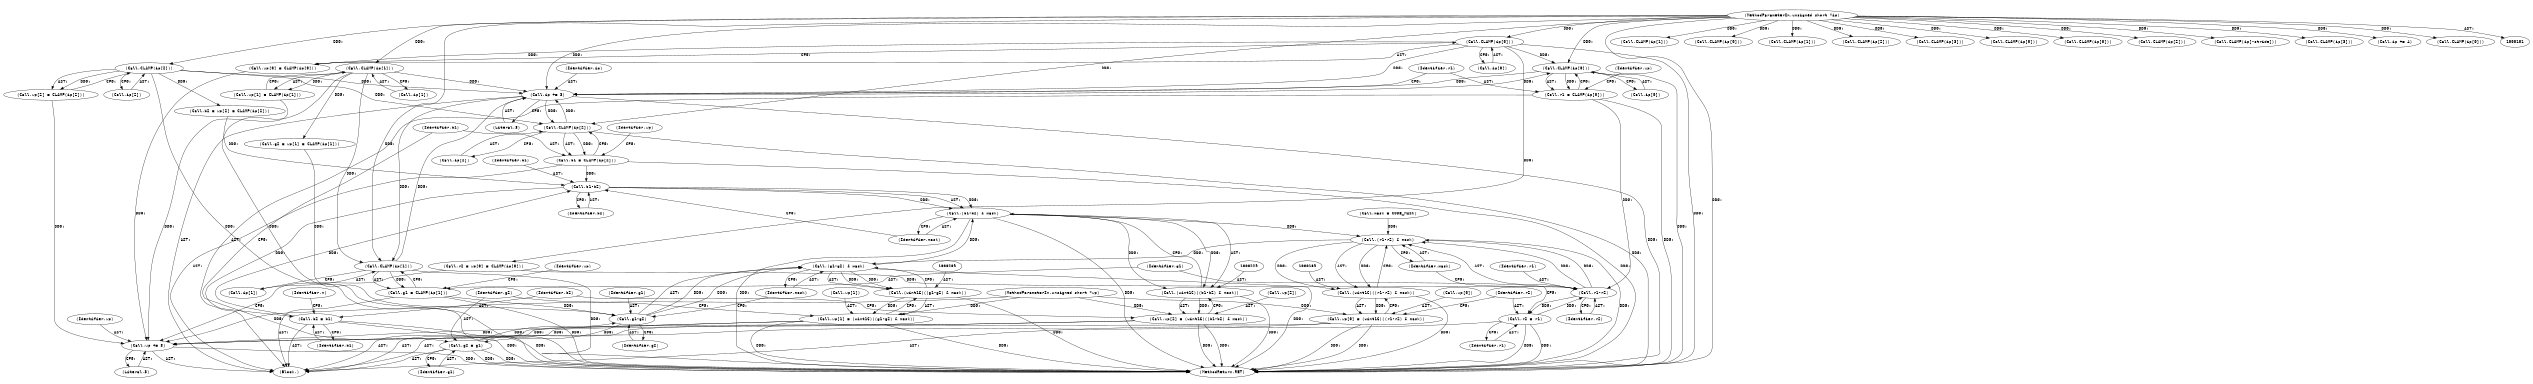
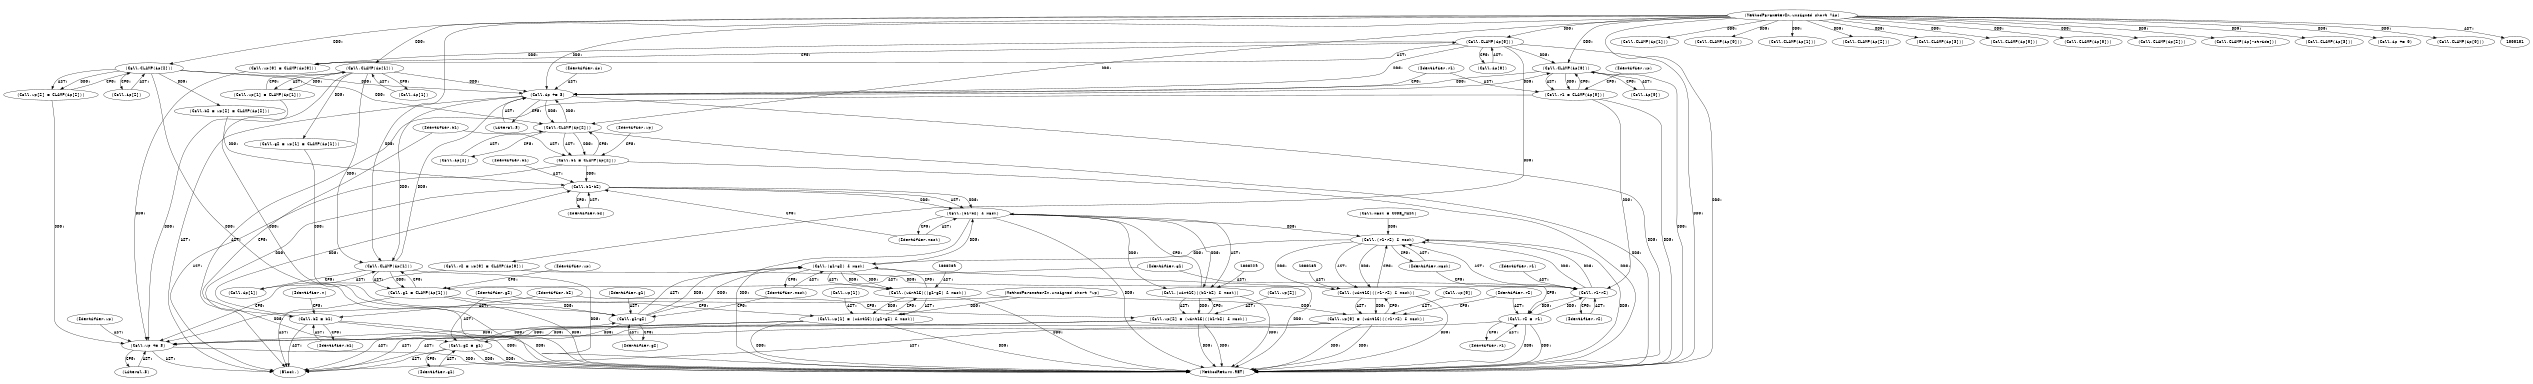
(2395, 42) -> (2395, 42)
(1121, 305) -> none
